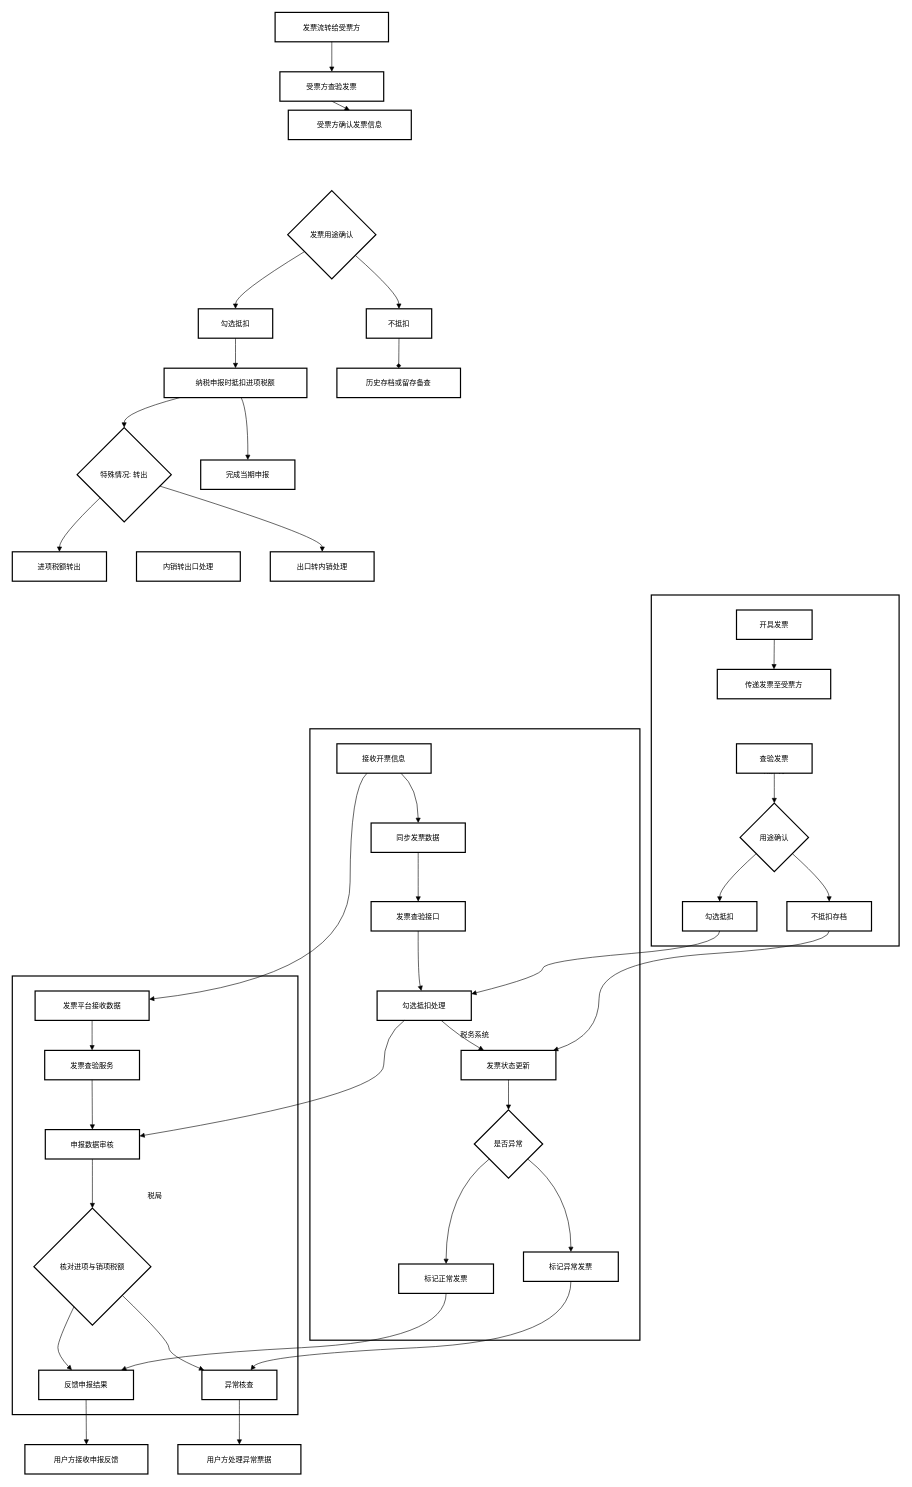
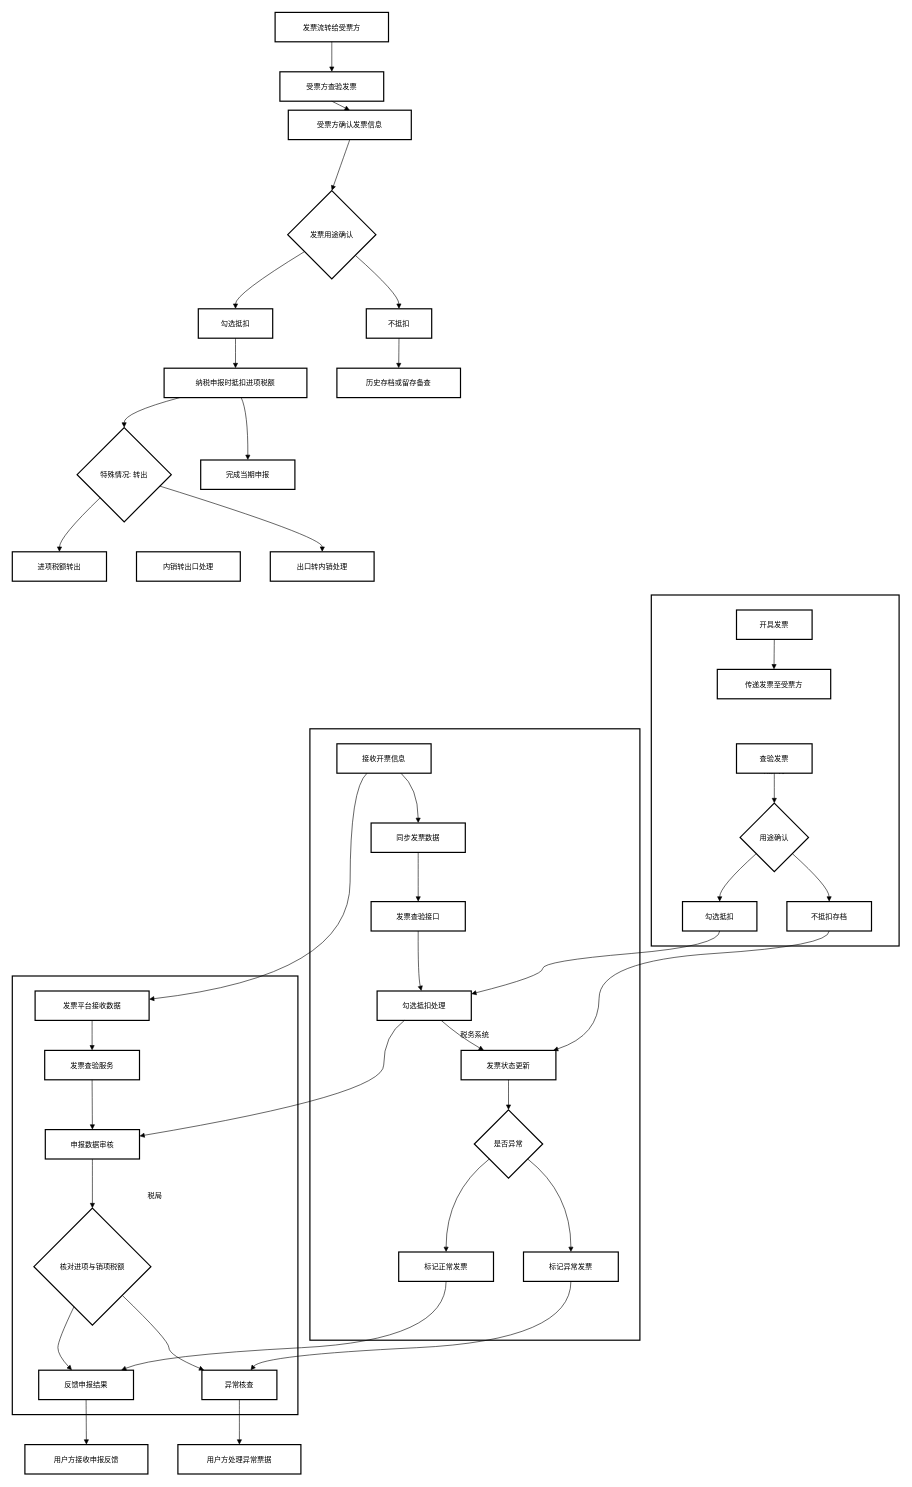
none -> (341, 164)
(399, 362) -> (399, 362)
(446, 1279) -> (446, 1267)
